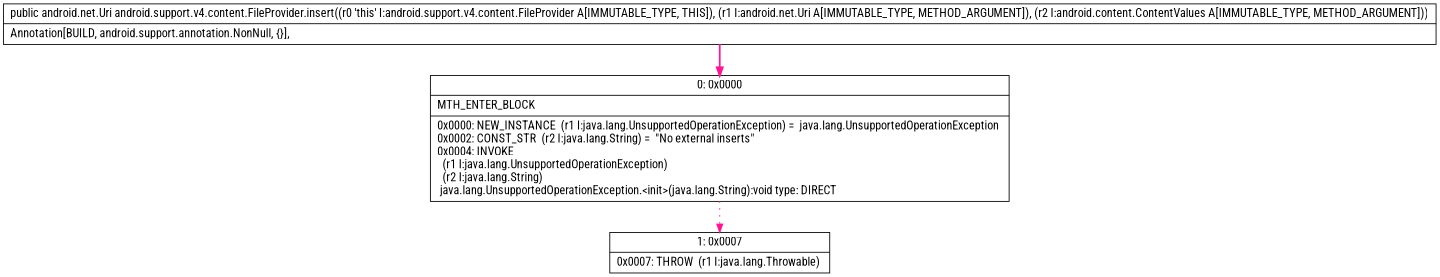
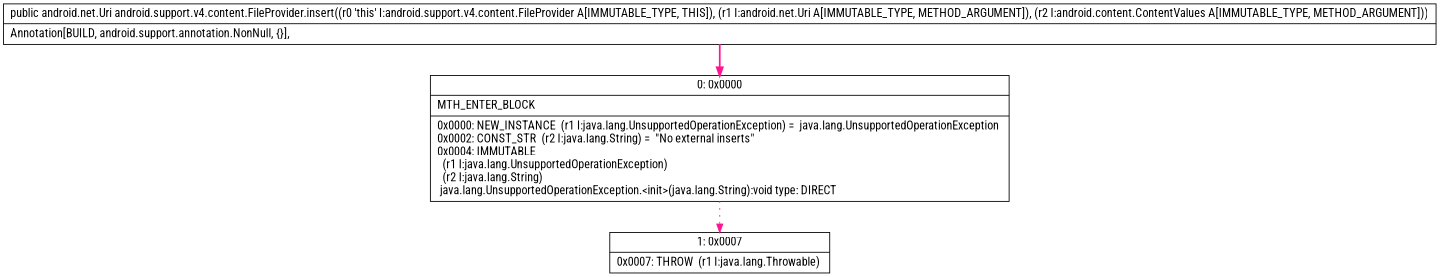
(478, 152) -> (489, 152)
